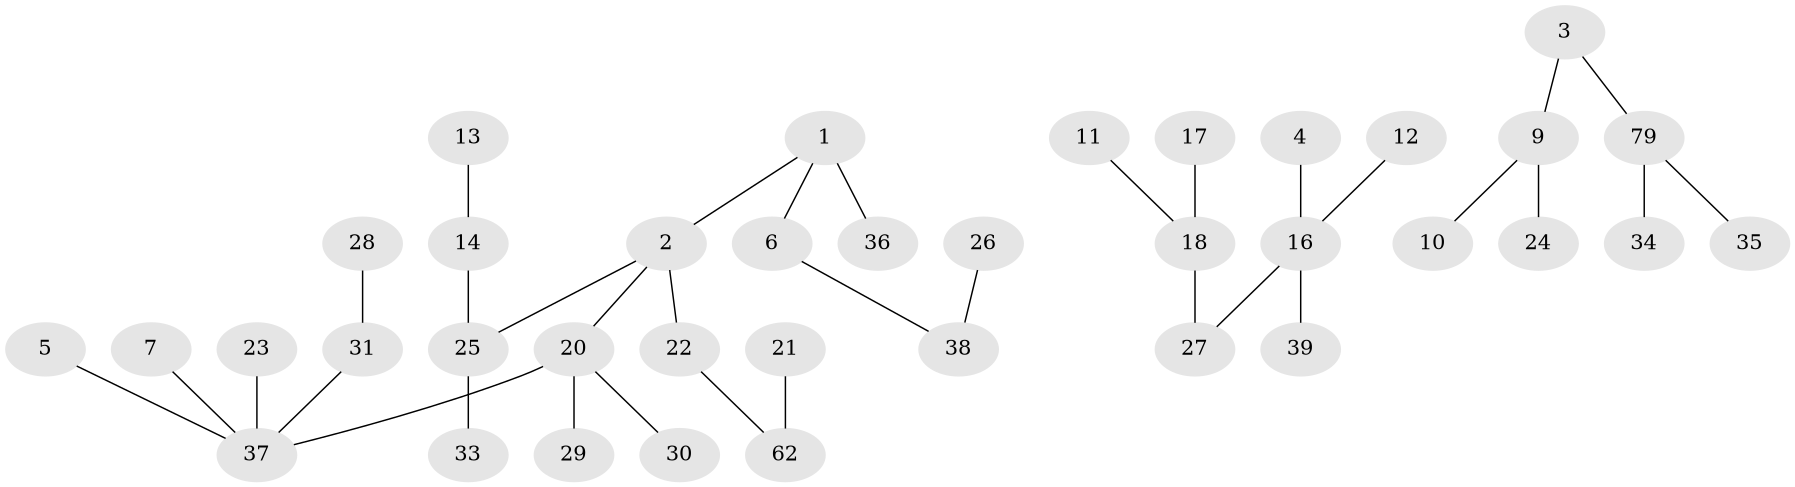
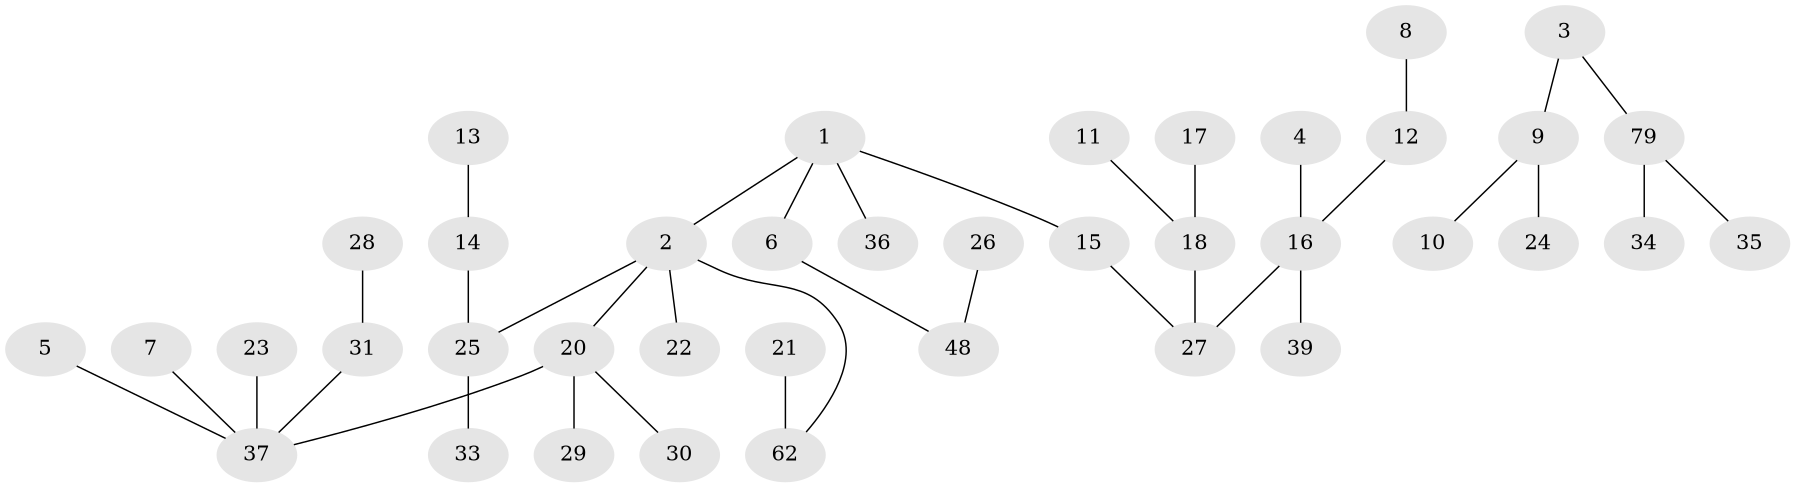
none -> (1406, 32)
none -> (1089, 244)
(959, 349) -> (959, 349)
(732, 402) -> (827, 309)
